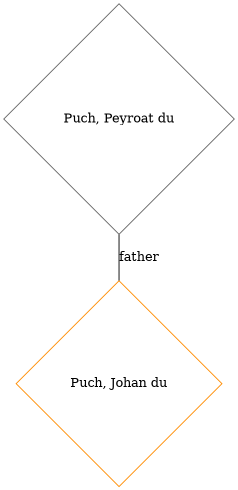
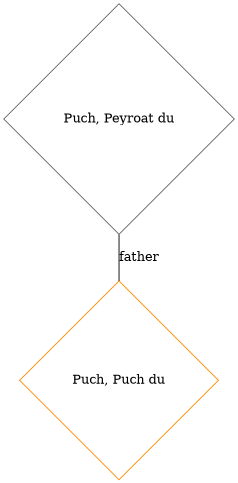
(119, 384) -> (119, 380)
